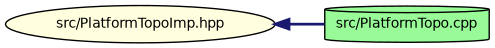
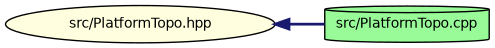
(140, 24) -> (140, 24)
